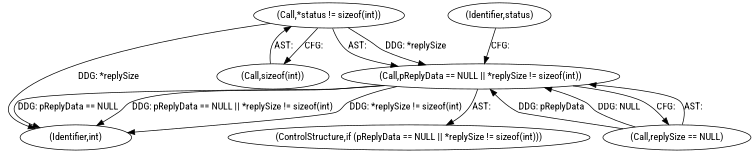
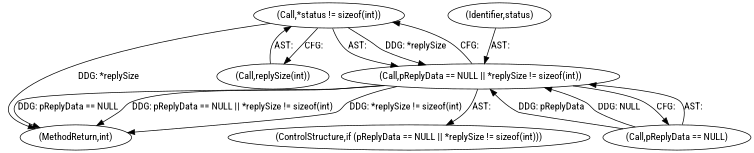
none -> (440, 37)
(502, 46) -> (502, 46)
(273, 76) -> (273, 76)
(76, 137) -> (76, 137)
(677, 137) -> (677, 137)
